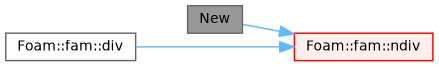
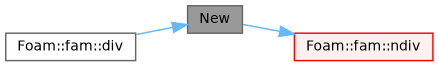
(208, 47) -> (154, 31)
